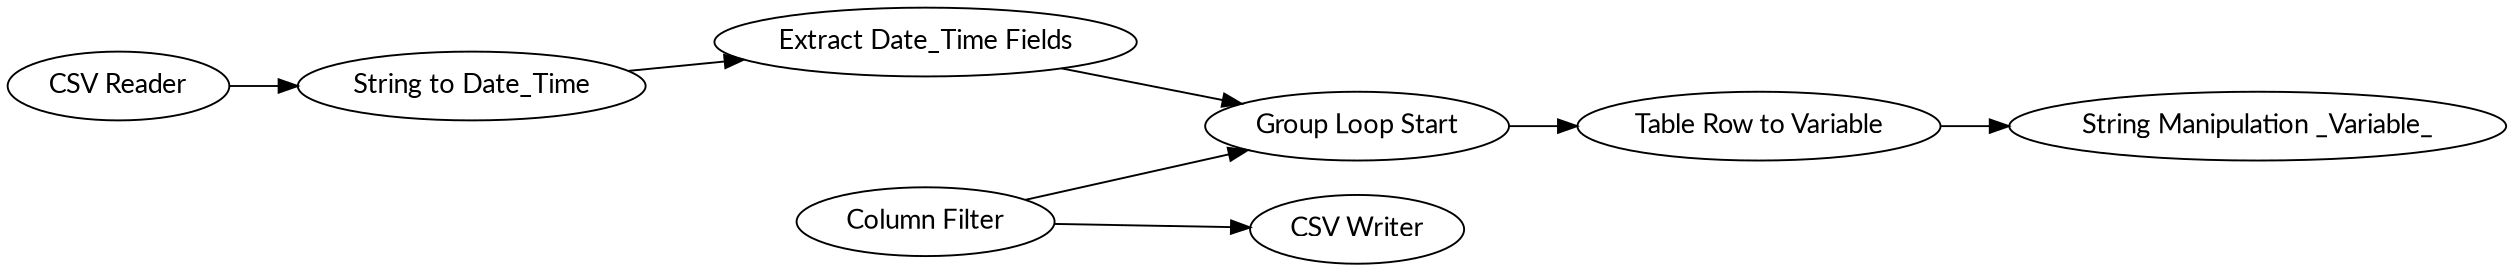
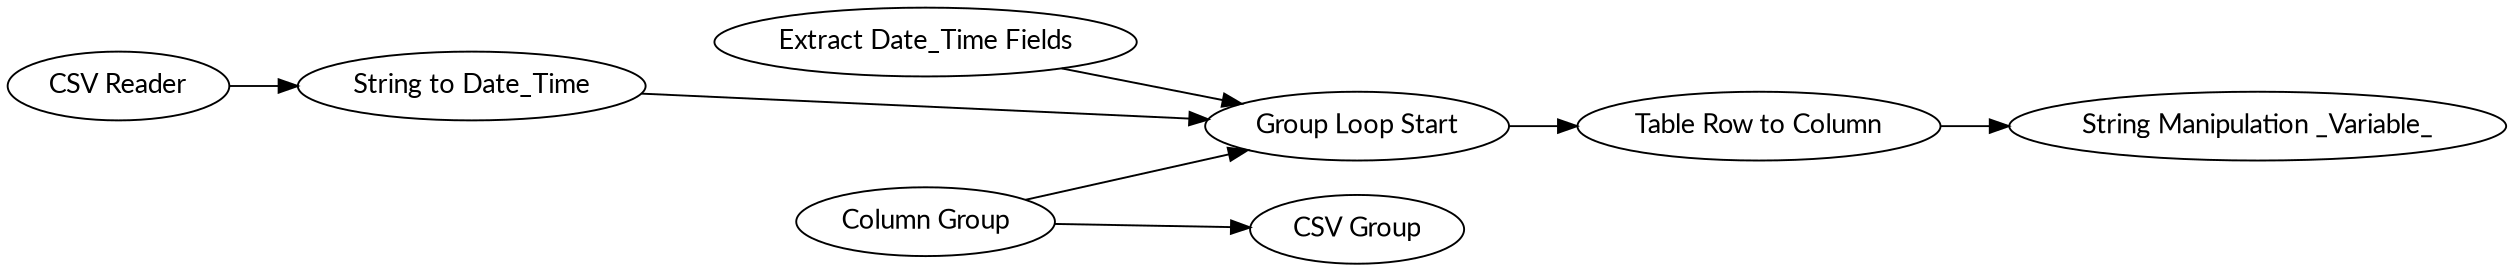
(676, 66) -> (915, 106)
(1759, 126) -> (1759, 126)
(926, 222) -> (926, 222)
(1357, 229) -> (1357, 229)
